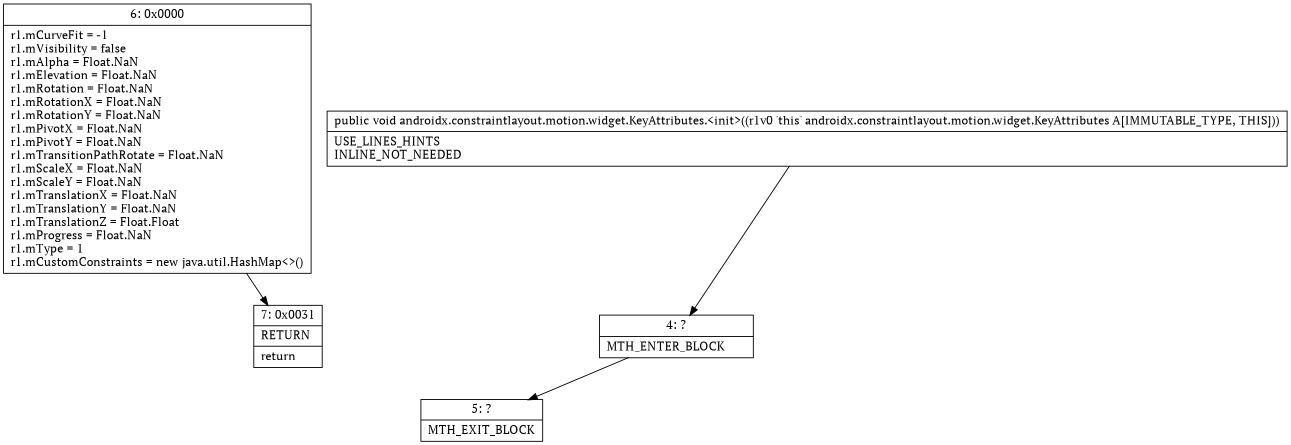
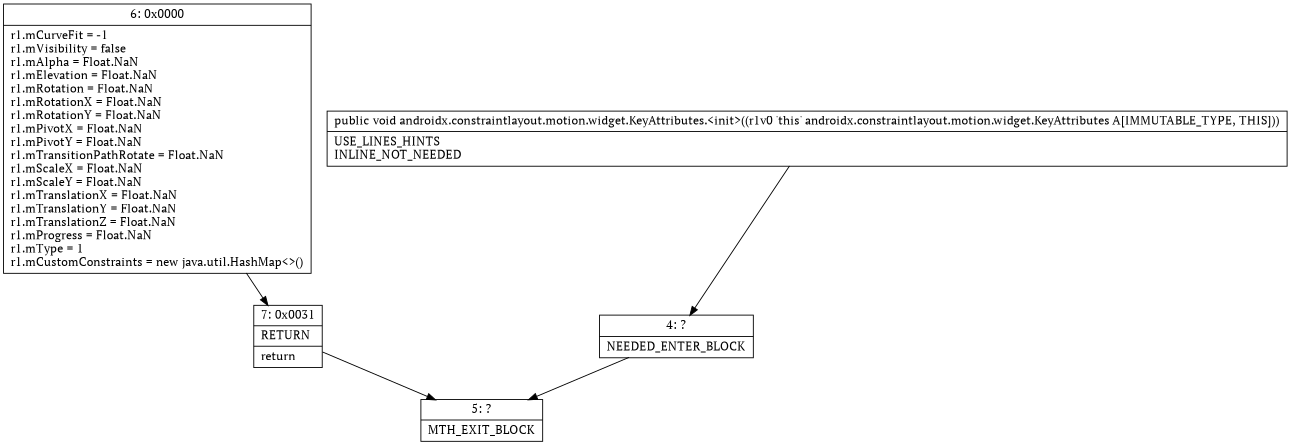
(95, 222) -> (94, 222)
(666, 347) -> (676, 347)
none -> (375, 374)
